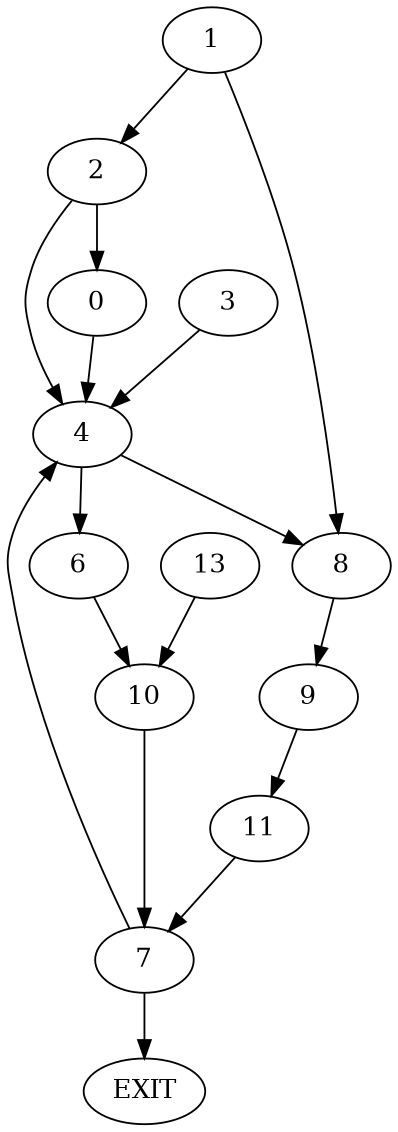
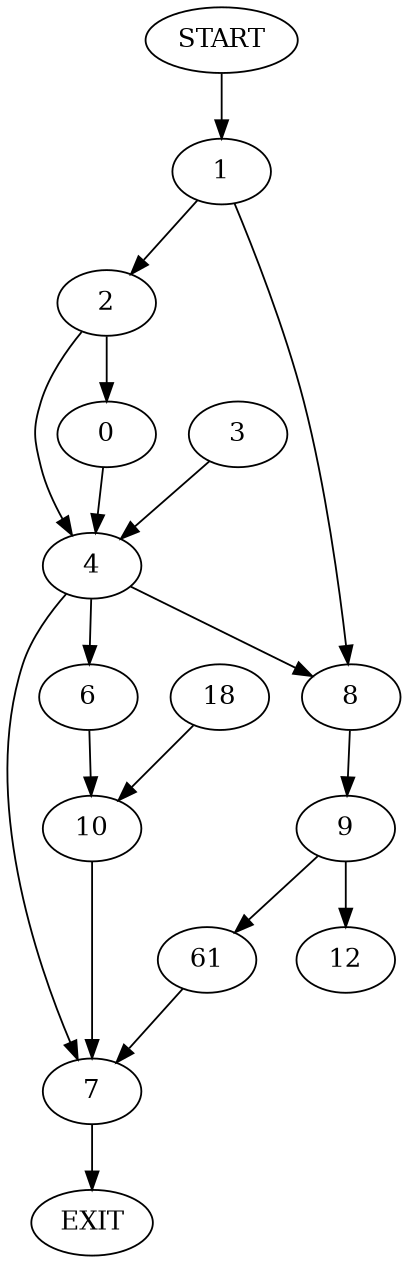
none -> (222, 40)
(210, 566) -> (220, 697)
(40, 705) -> (10, 815)
(259, 829) -> (207, 960)
none -> (346, 960)
